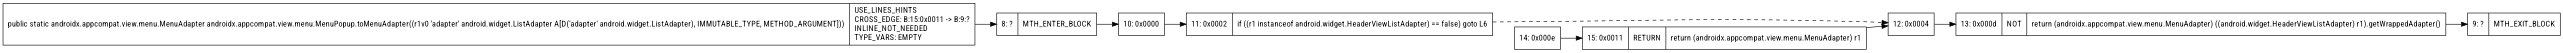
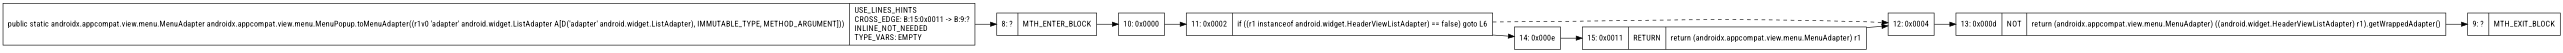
none -> (1500, 36)
